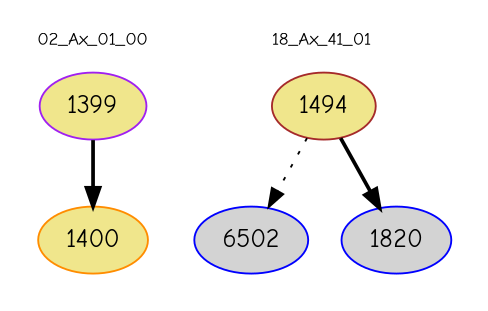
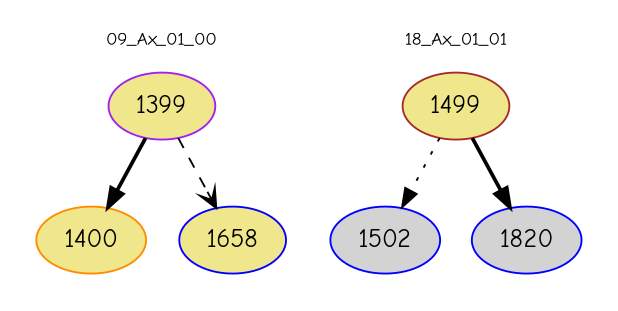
(93, 40) -> (162, 40)
(322, 40) -> (456, 40)
(324, 106) -> (456, 106)
none -> (233, 240)
(251, 240) -> (385, 240)
